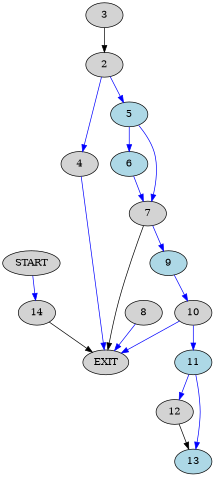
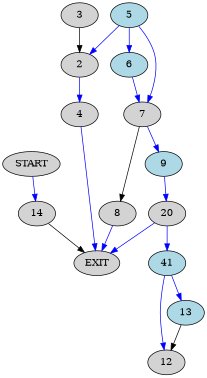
(115, 86) -> (107, 37)
(124, 284) -> (131, 161)
(193, 313) -> (167, 214)
(193, 362) -> (167, 263)
(183, 433) -> (177, 334)
